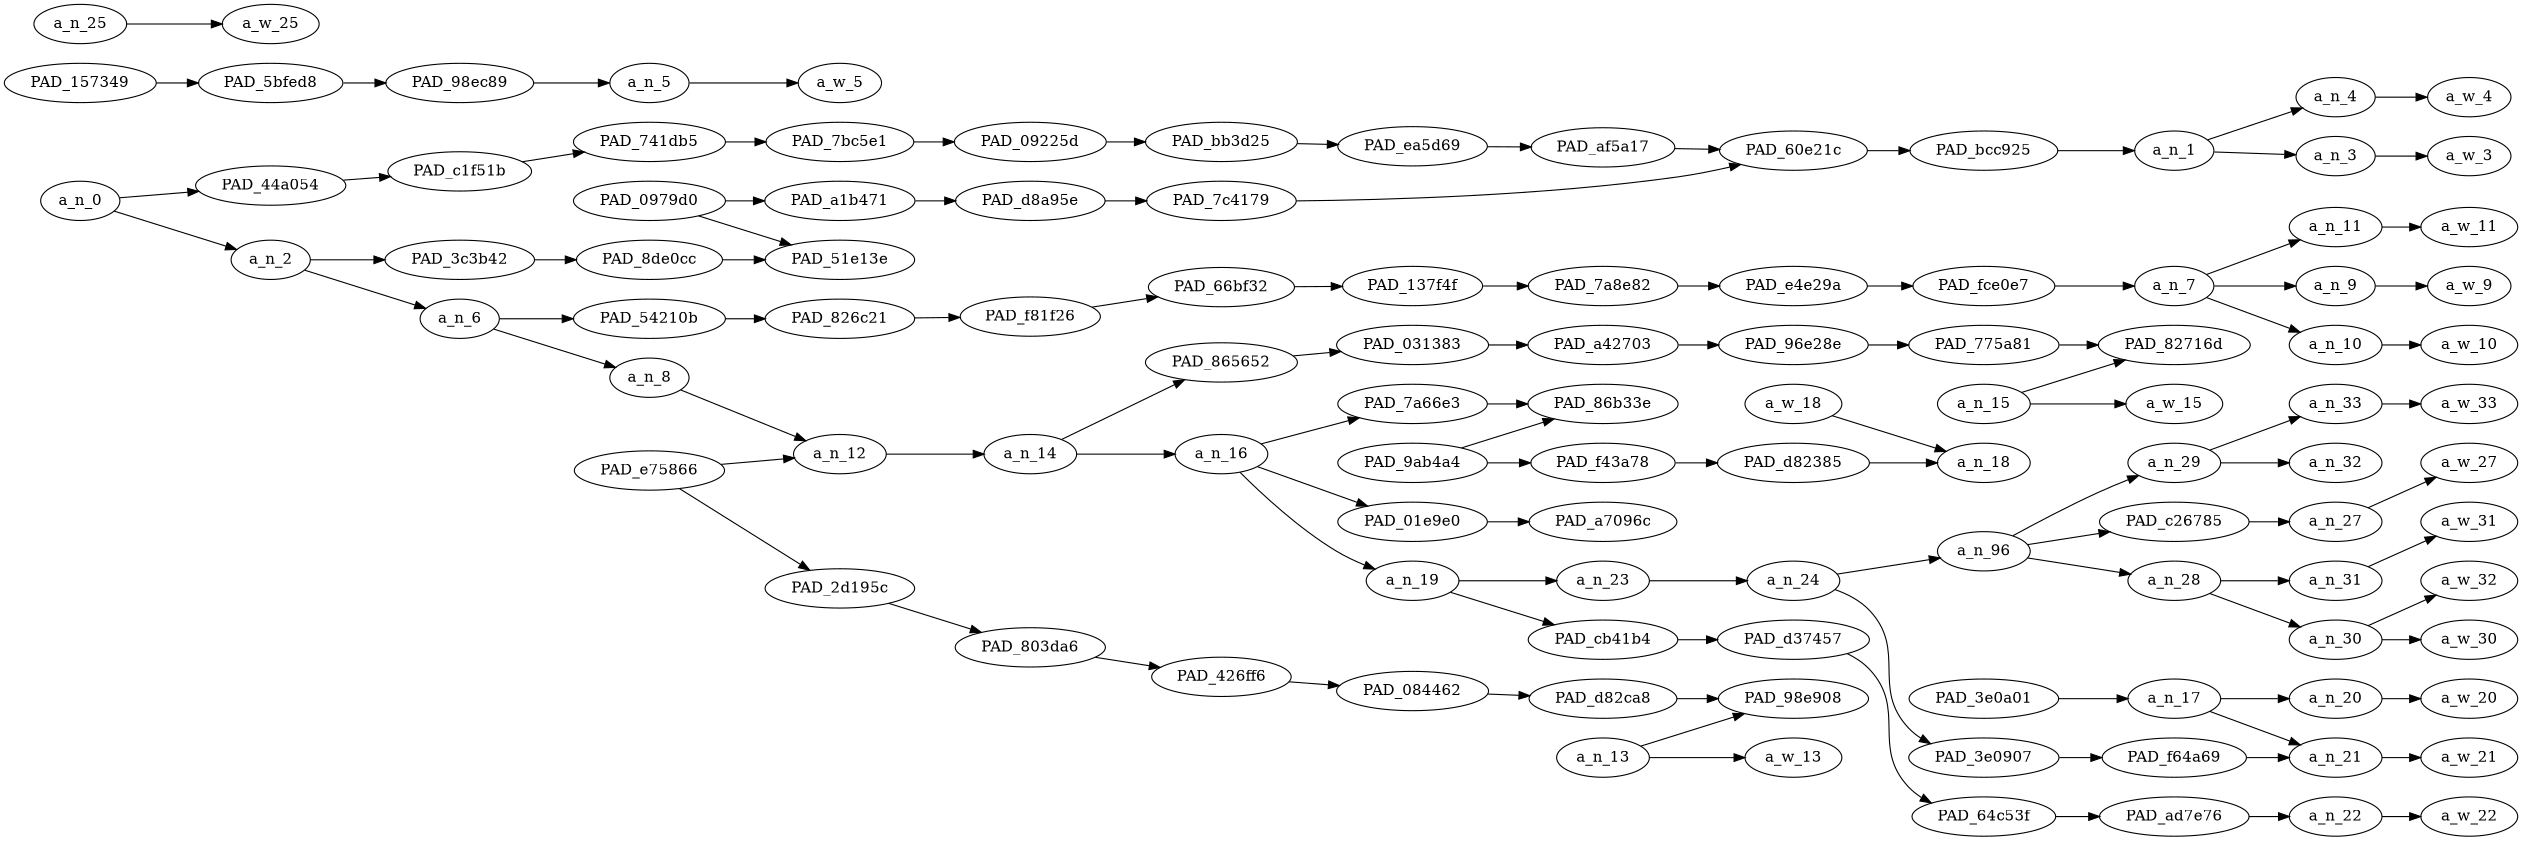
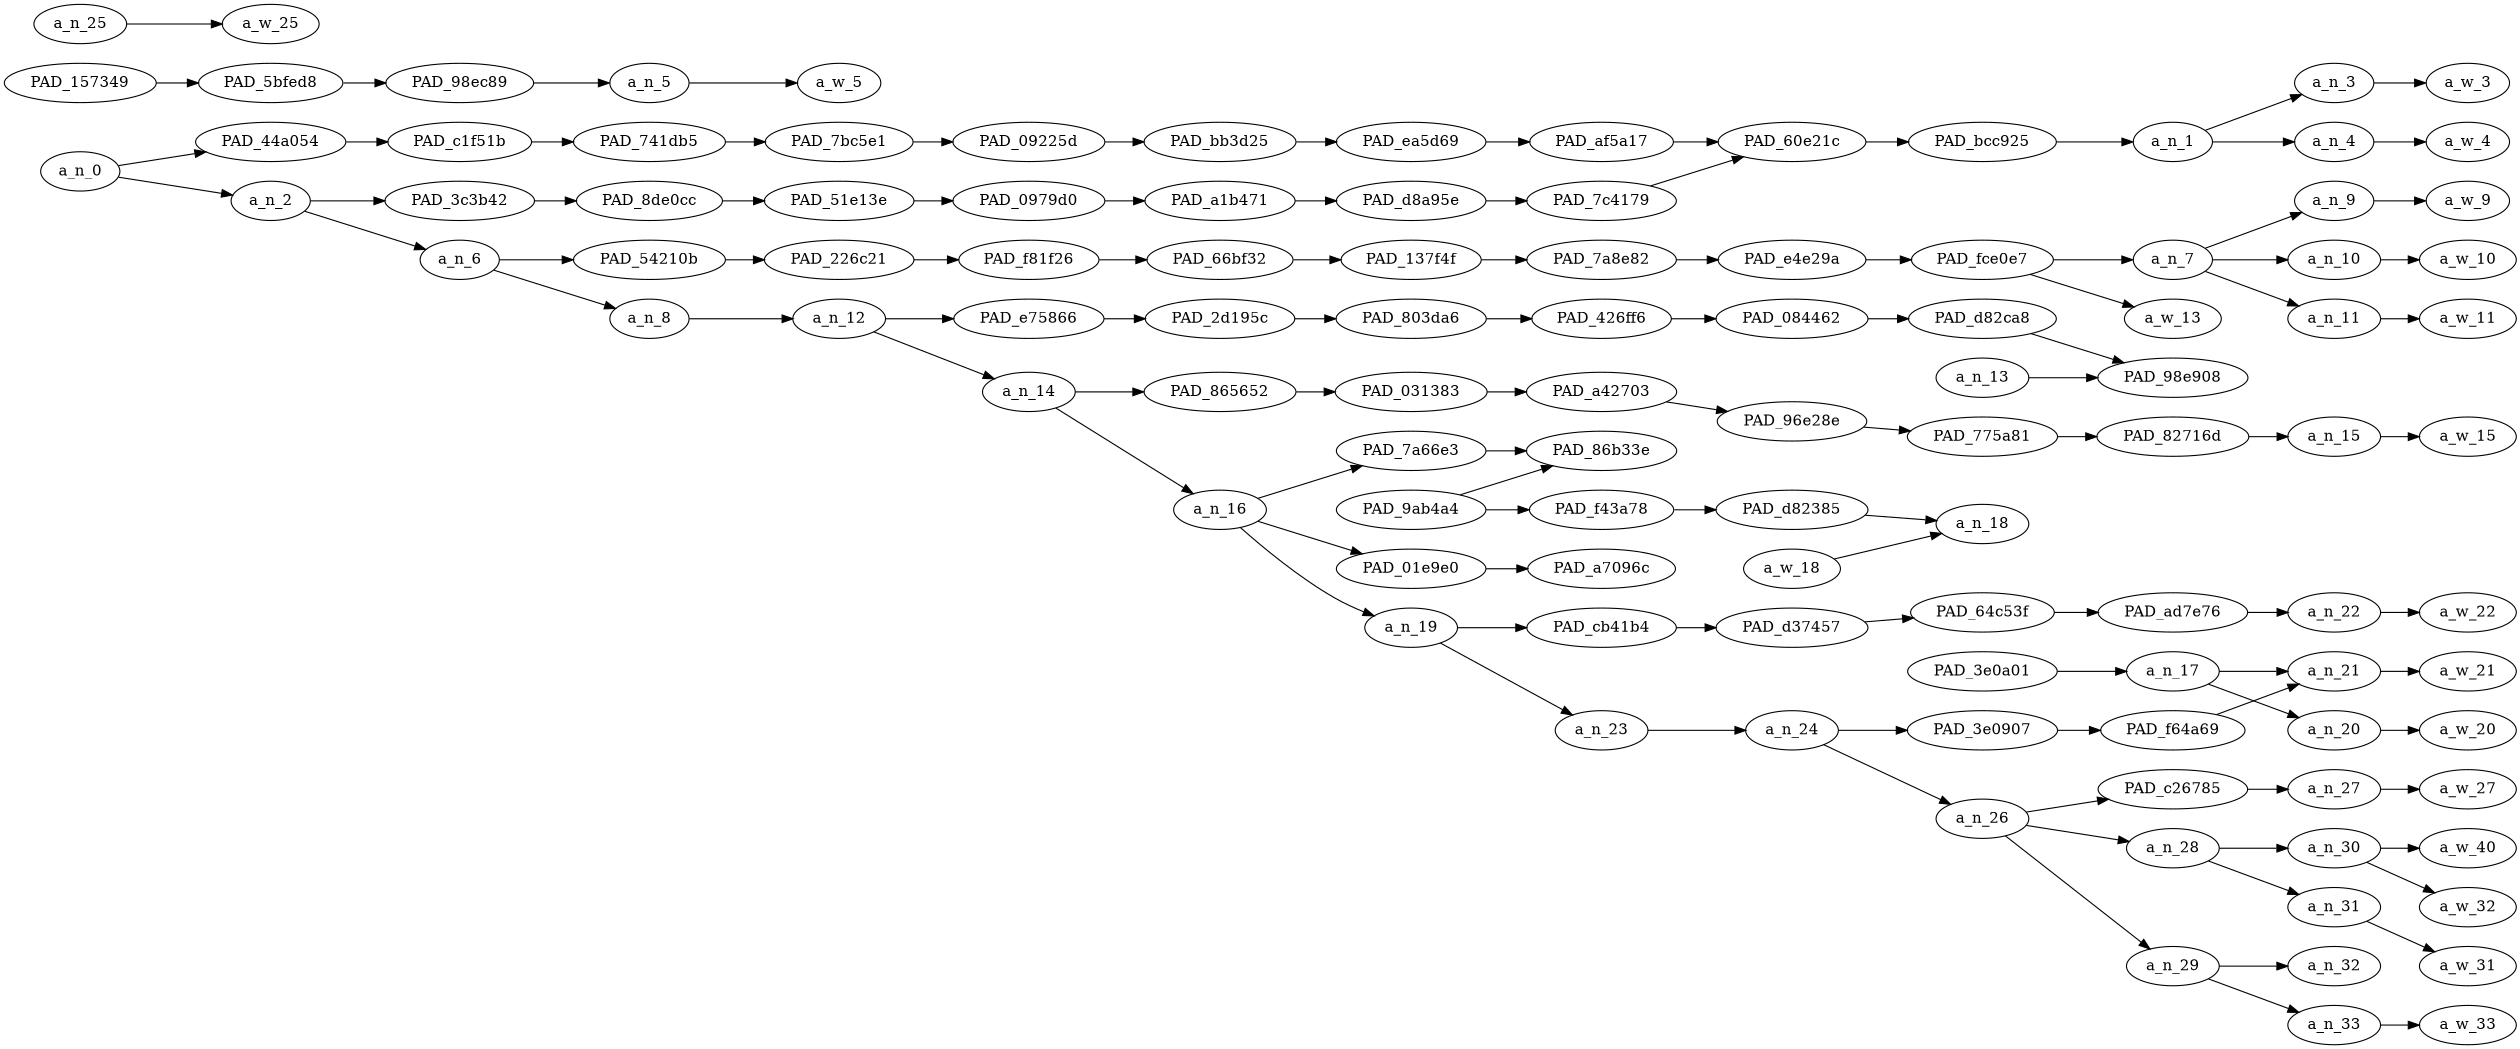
(740, 229) -> (928, 201)
(840, 319) -> (839, 260)
(2068, 378) -> (2263, 437)
(752, 462) -> (914, 319)
(1984, 551) -> (1982, 819)
(2469, 640) -> (2468, 848)
(1692, 758) -> (2077, 289)
